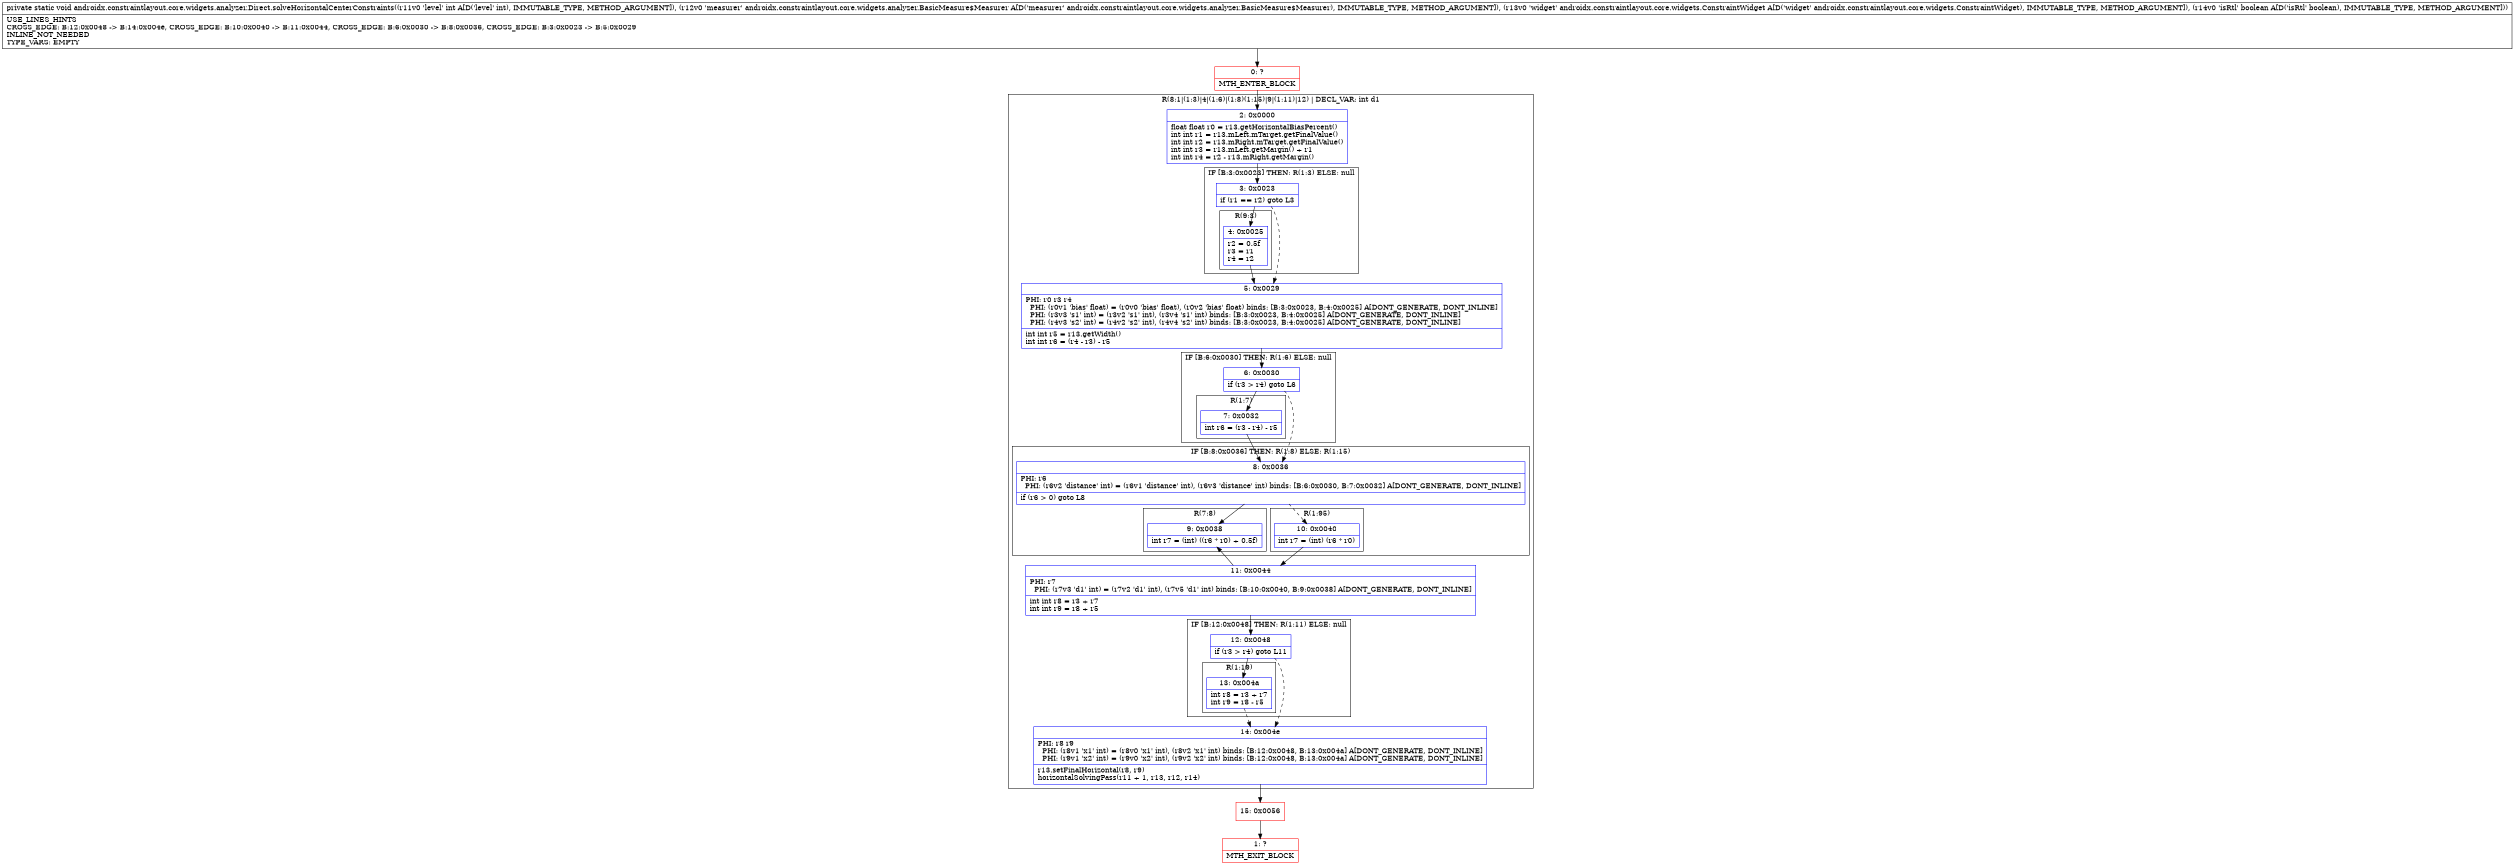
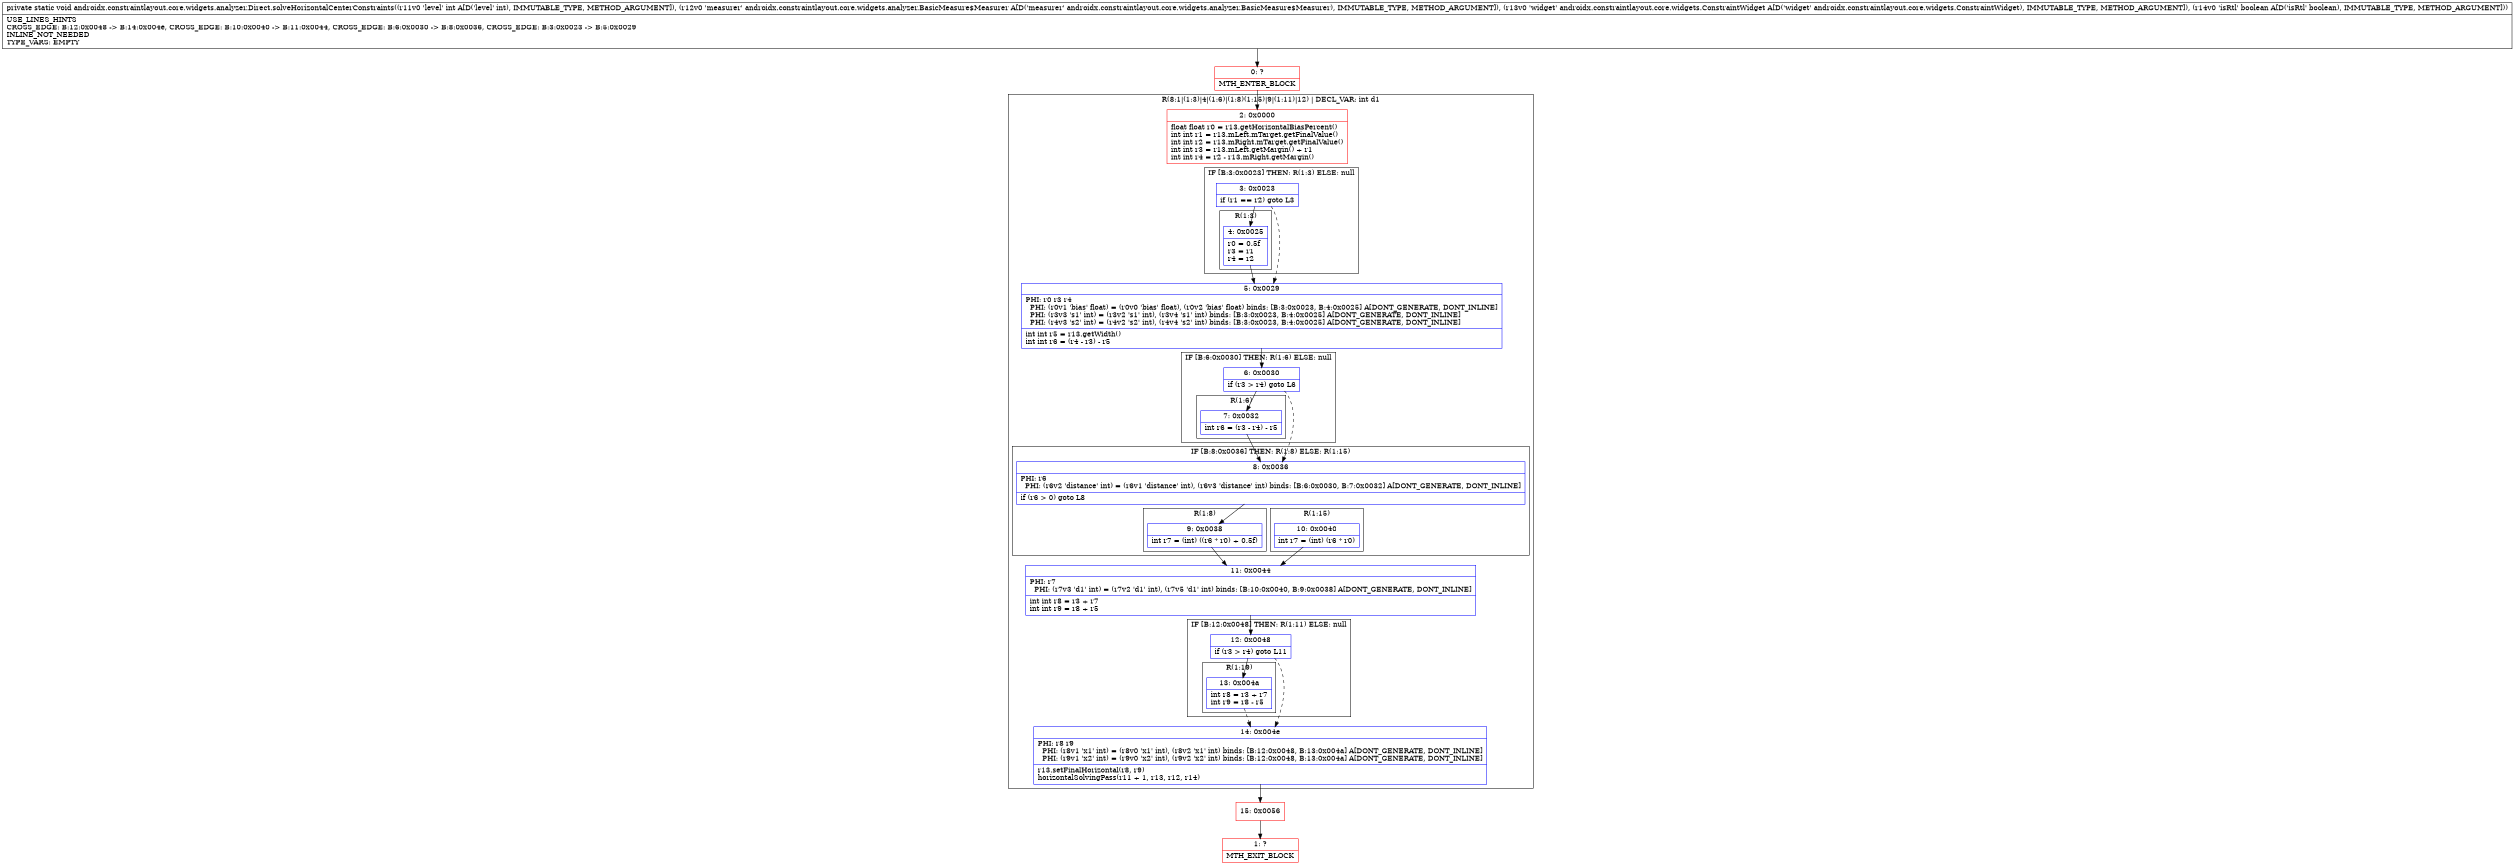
(1257, 137) -> (1257, 137)
(1257, 171) -> none
(1246, 216) -> (1246, 216)
(1244, 244) -> (1244, 244)
(1241, 401) -> (1241, 401)
(1296, 512) -> none
(1205, 514) -> (1205, 514)
(1317, 514) -> (1317, 514)
(1227, 558) -> (1217, 554)
